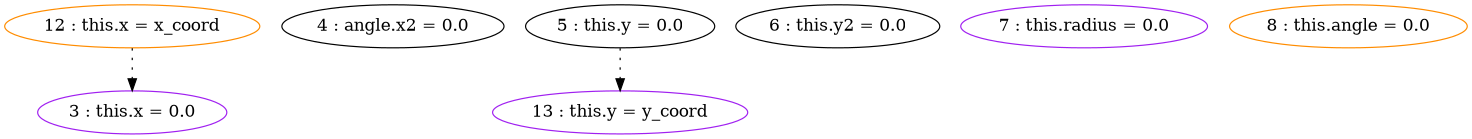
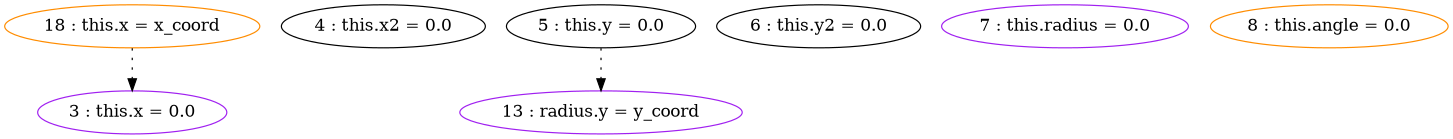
(132, 26) -> (132, 26)
(393, 26) -> (383, 26)
(620, 112) -> (601, 112)
